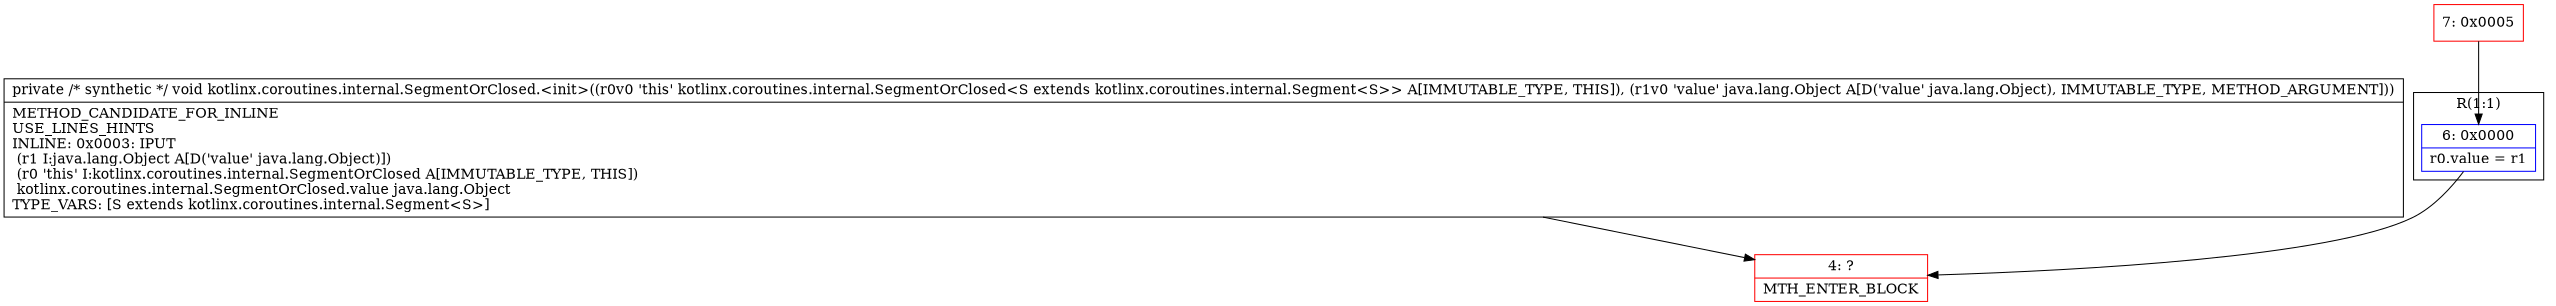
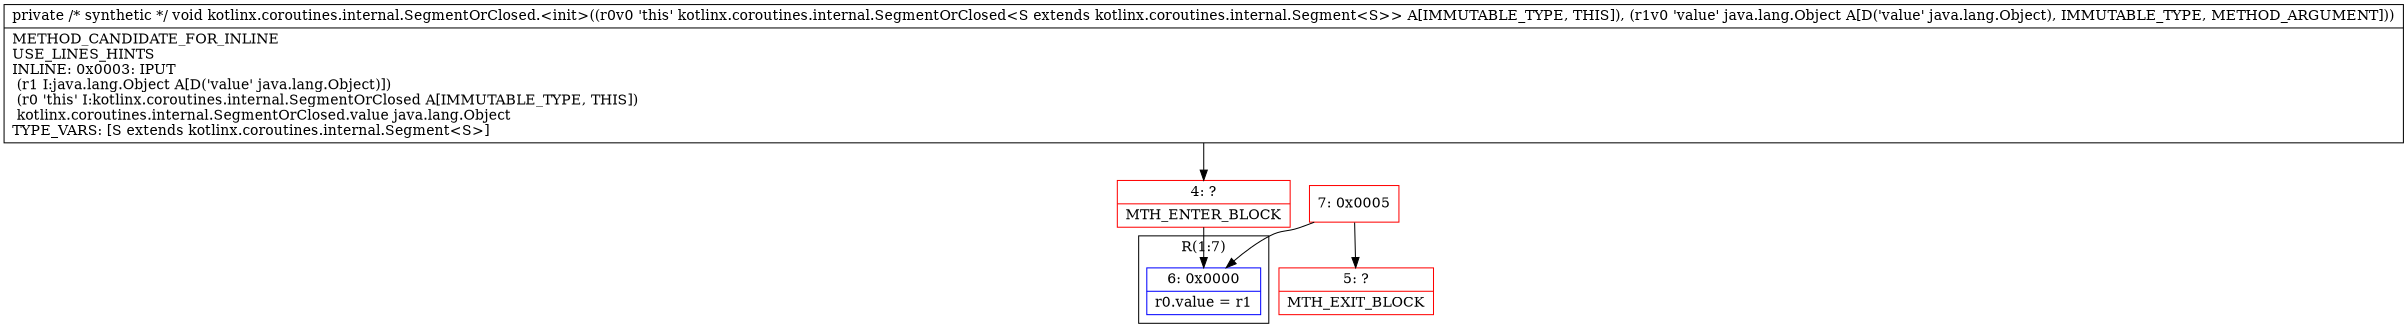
(2479, 104) -> (1204, 248)
(2212, 258) -> (1204, 242)
none -> (1356, 291)
